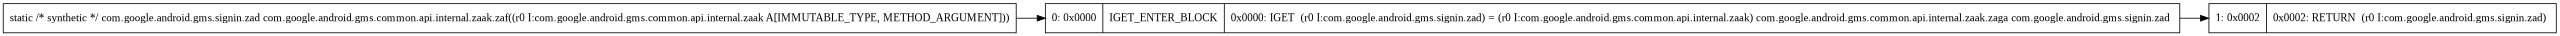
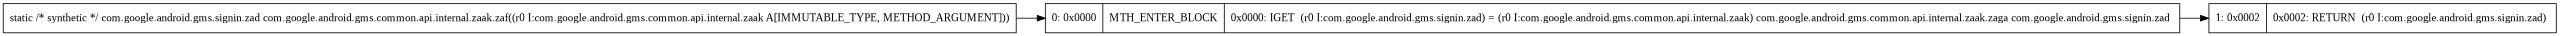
(1164, 18) -> (1164, 18)
